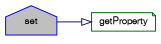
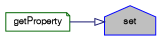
(69, 22) -> (82, 22)
